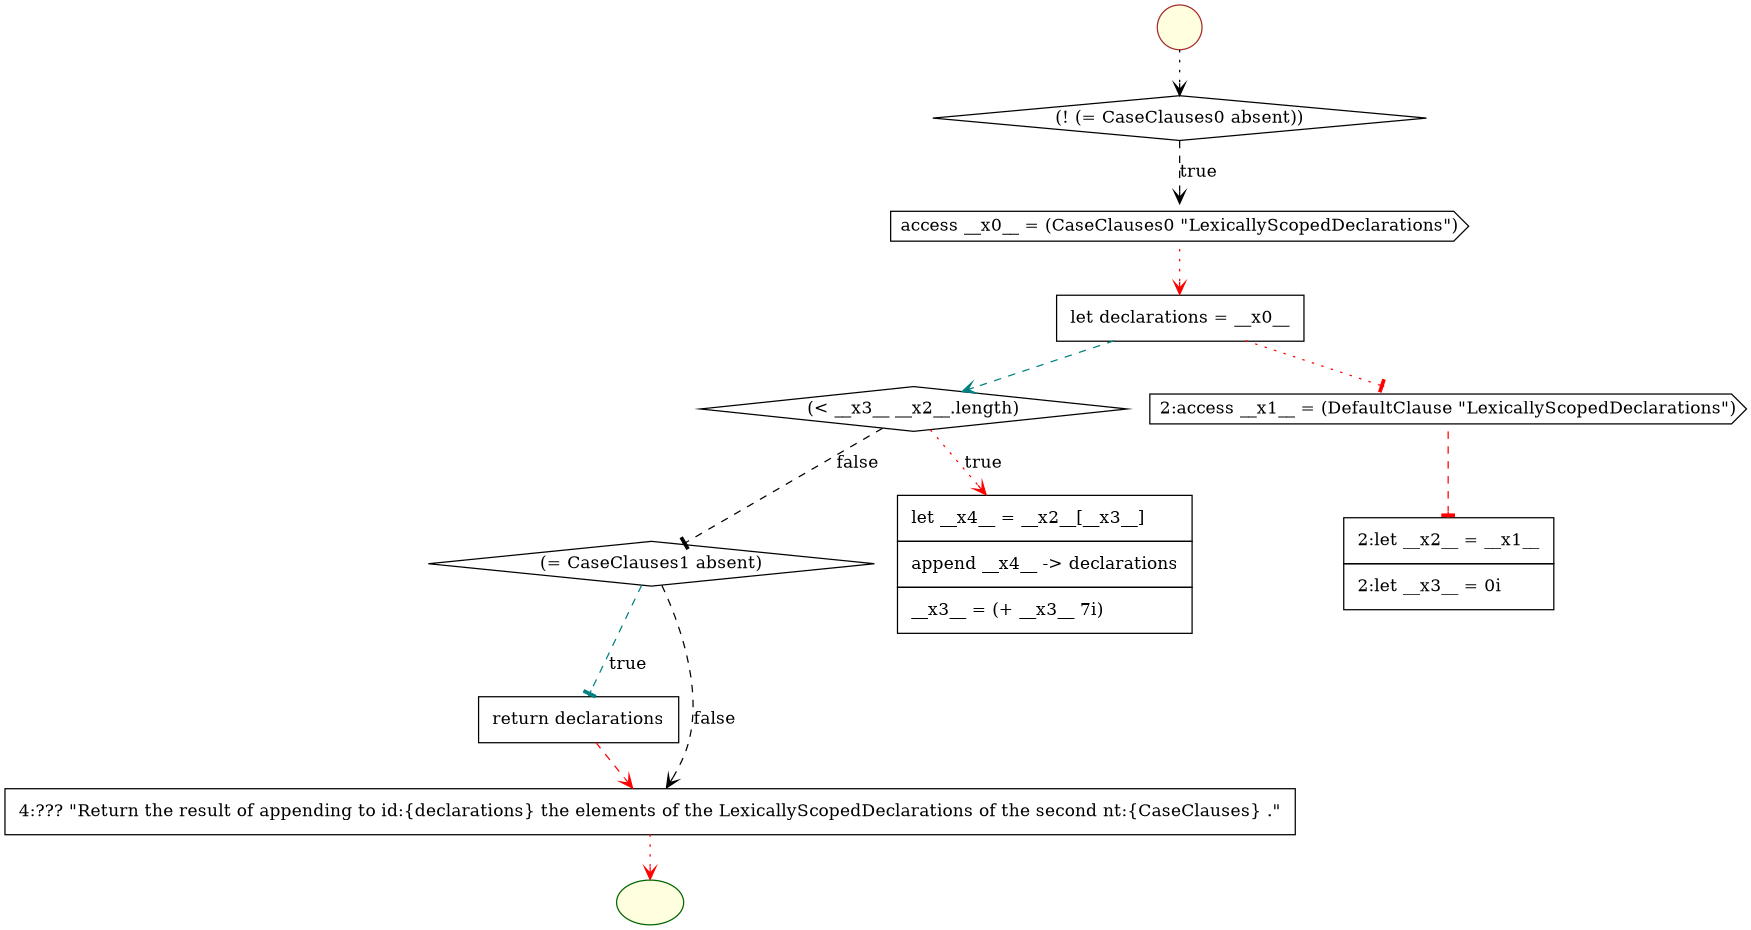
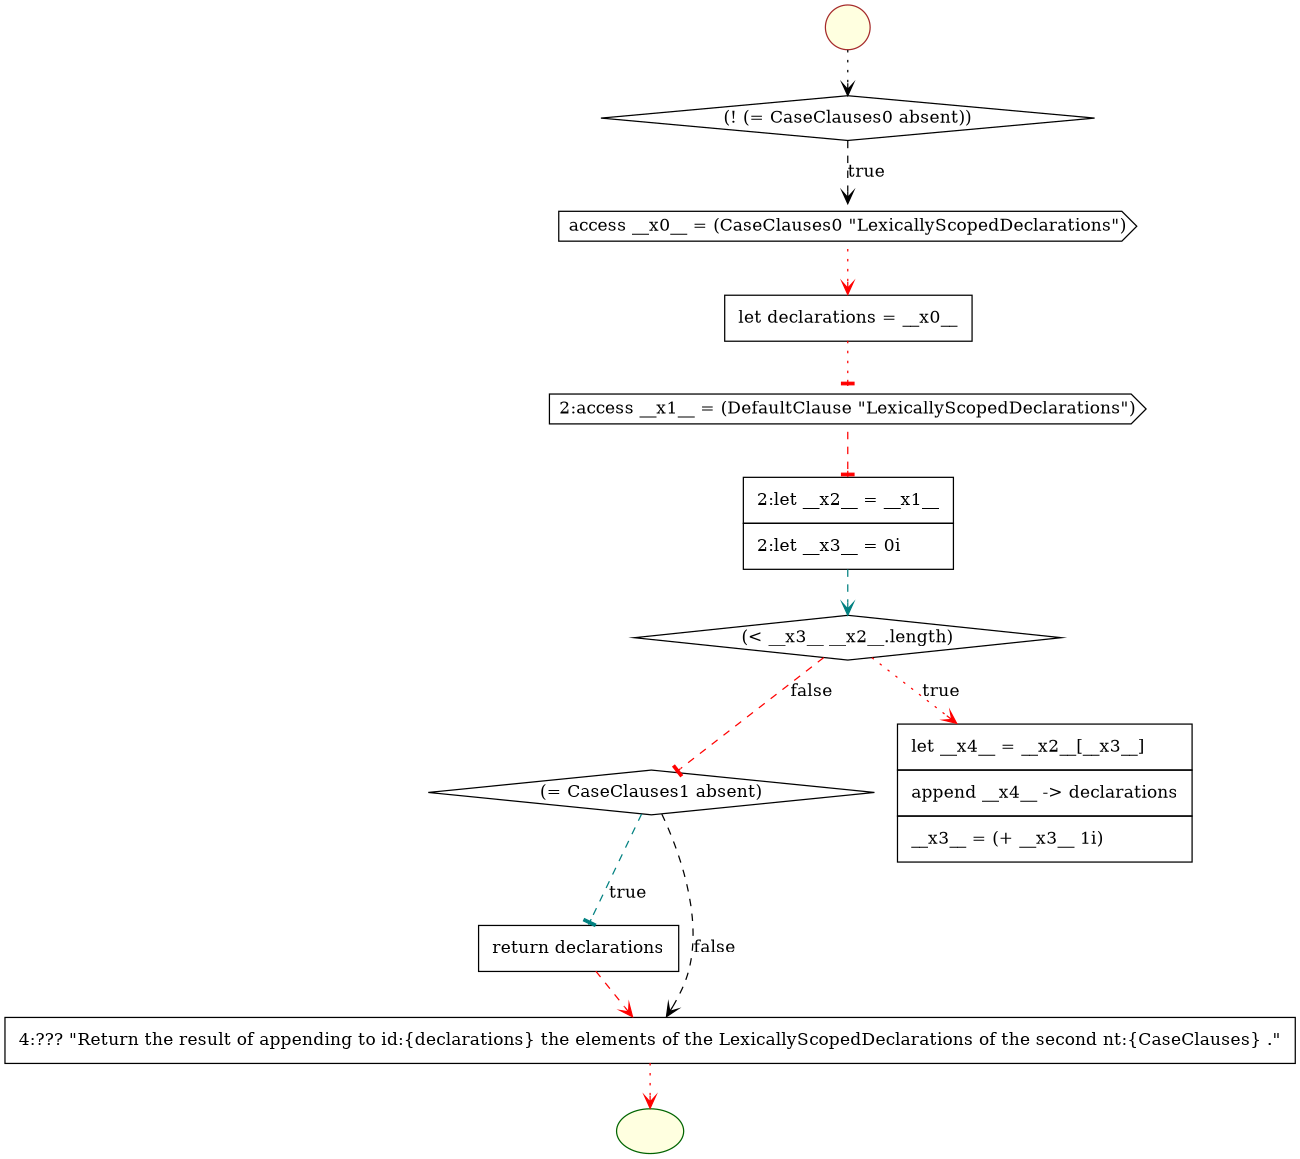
(1044, 364) -> (848, 586)
(785, 485) -> (752, 713)
(1007, 610) -> (1007, 838)
